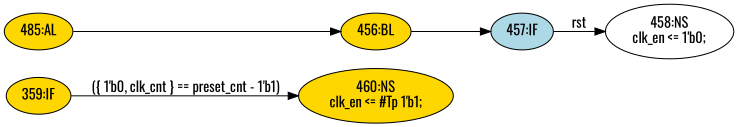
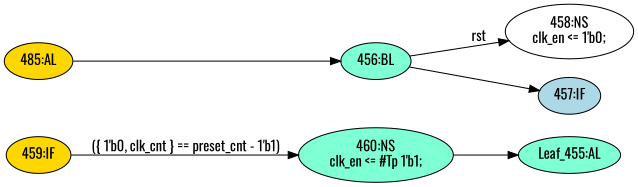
(376, 32) -> (376, 61)
(574, 32) -> (454, 49)
(39, 96) -> (39, 155)
(376, 96) -> (376, 155)
none -> (569, 155)
